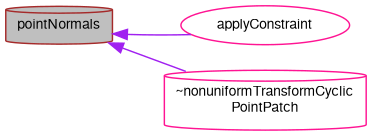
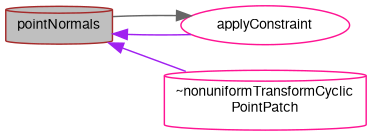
none -> (145, 16)
